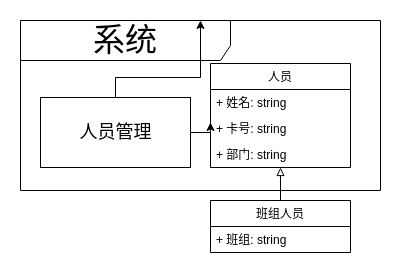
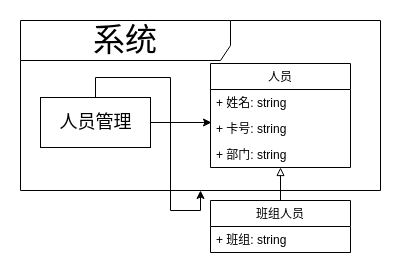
(116, 133) -> (96, 123)
